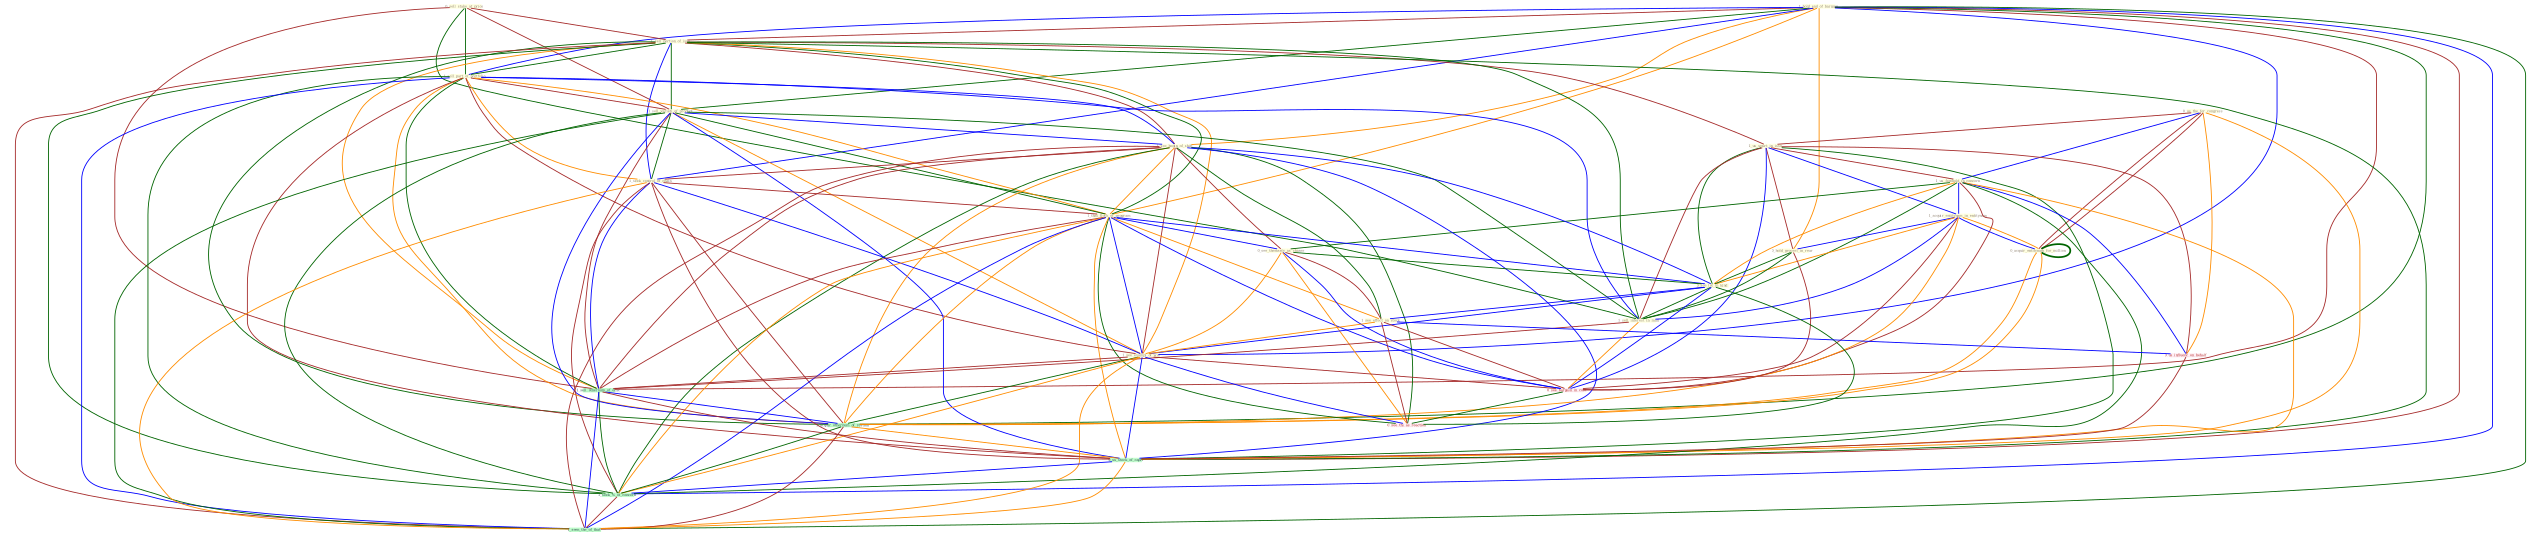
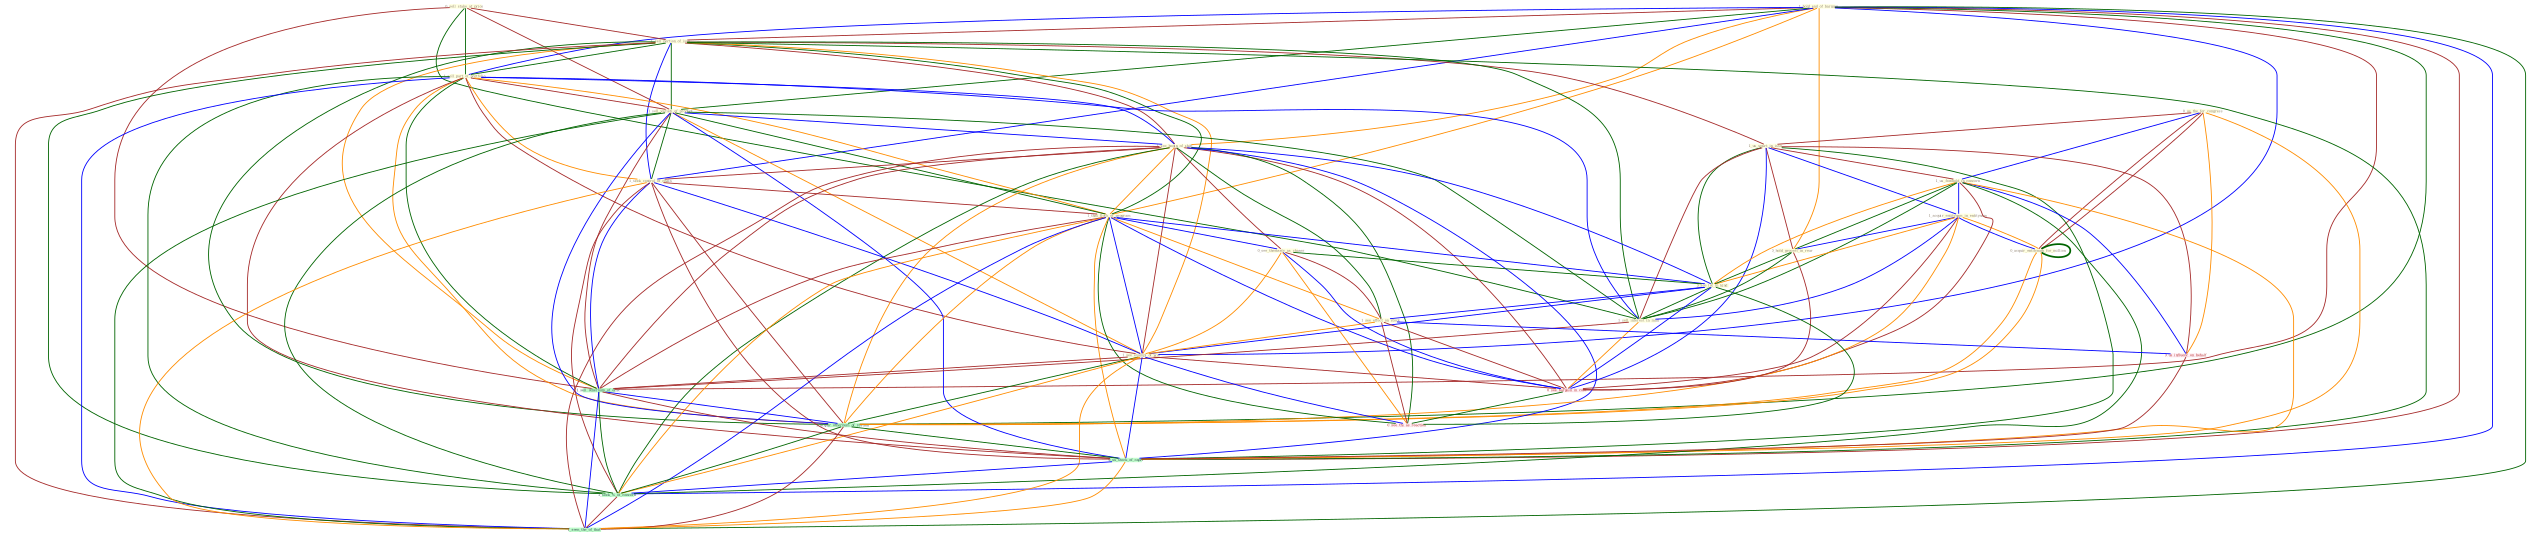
(1637, 214) -> (1876, 216)
none -> (1406, 218)
(985, 443) -> (985, 443)
